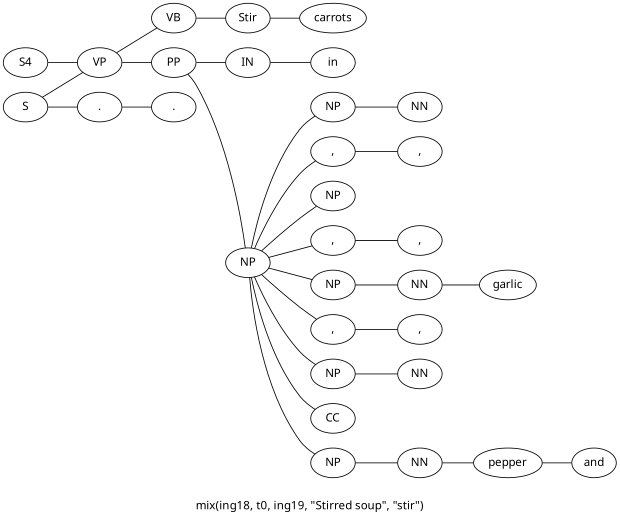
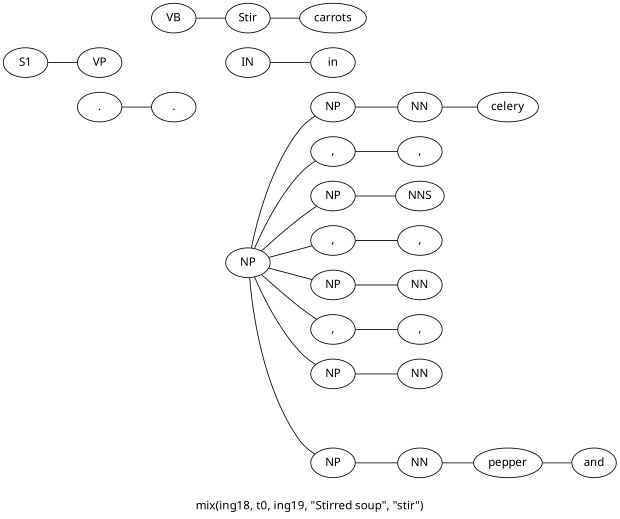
(137, 40) -> none
(26, 63) -> (26, 63)
(174, 63) -> none
(26, 107) -> none
none -> (508, 107)
none -> (420, 196)
(508, 285) -> none
(333, 418) -> none
